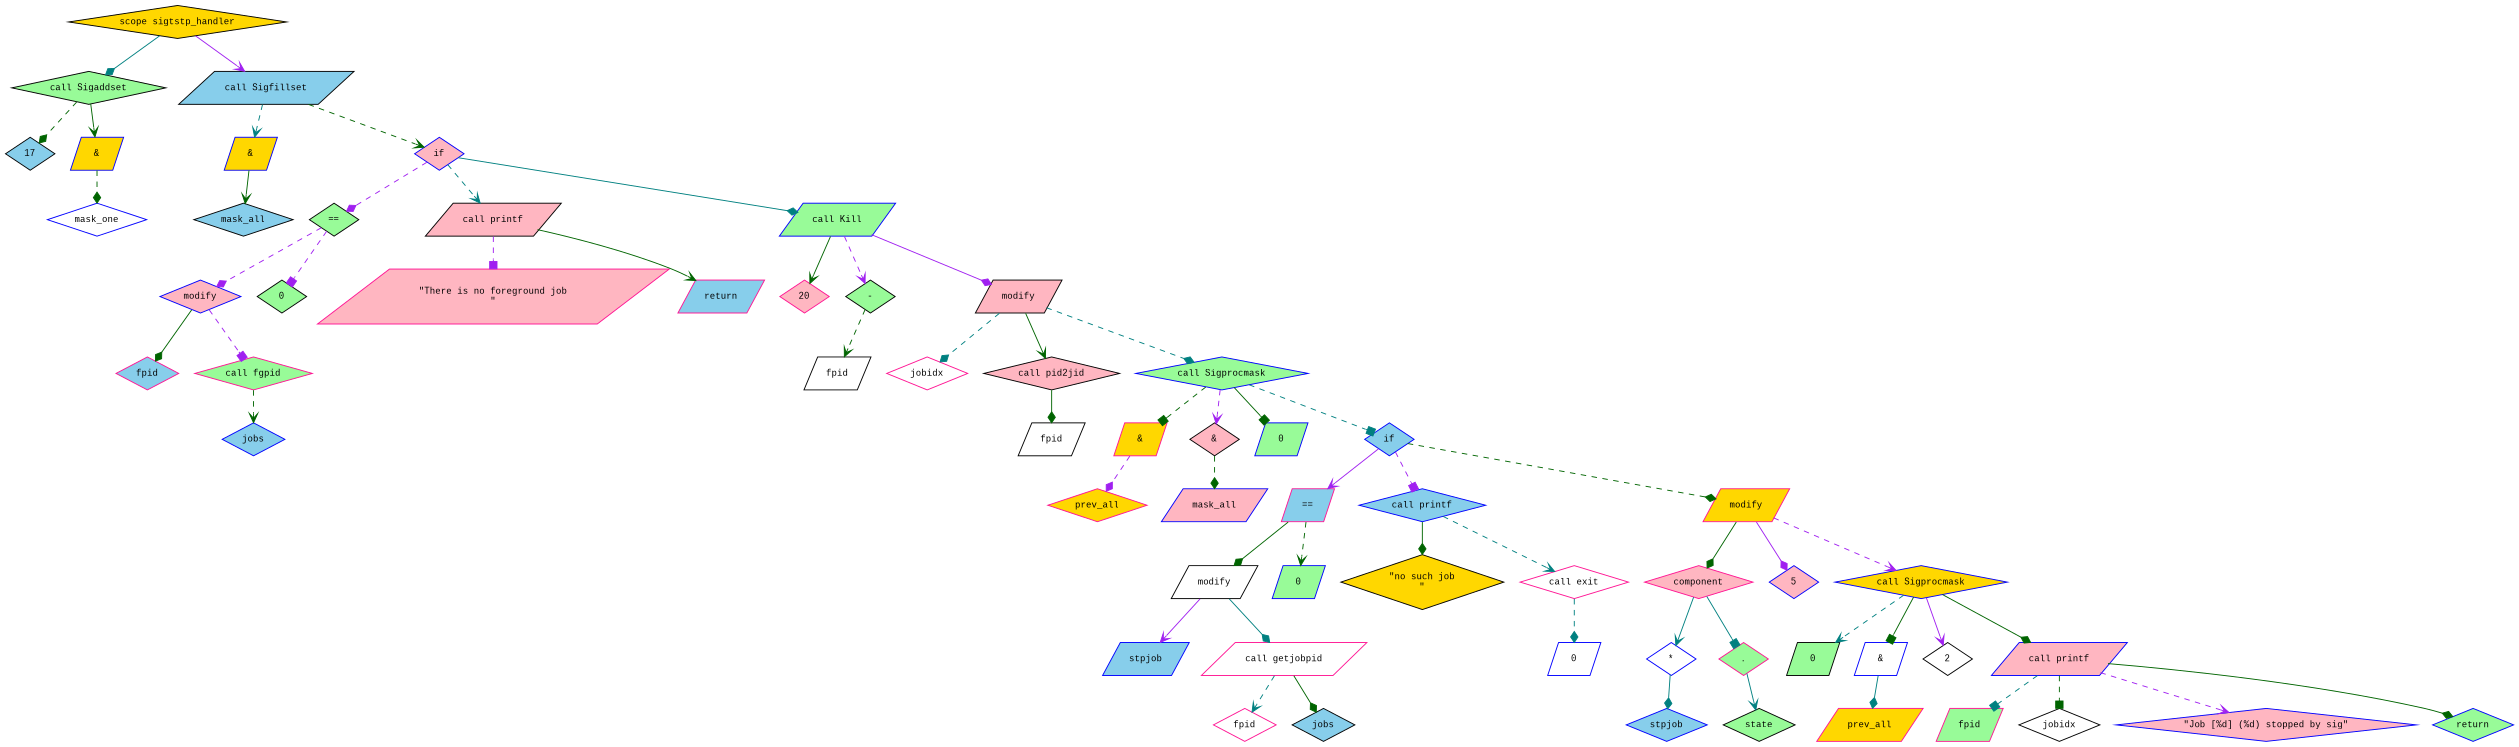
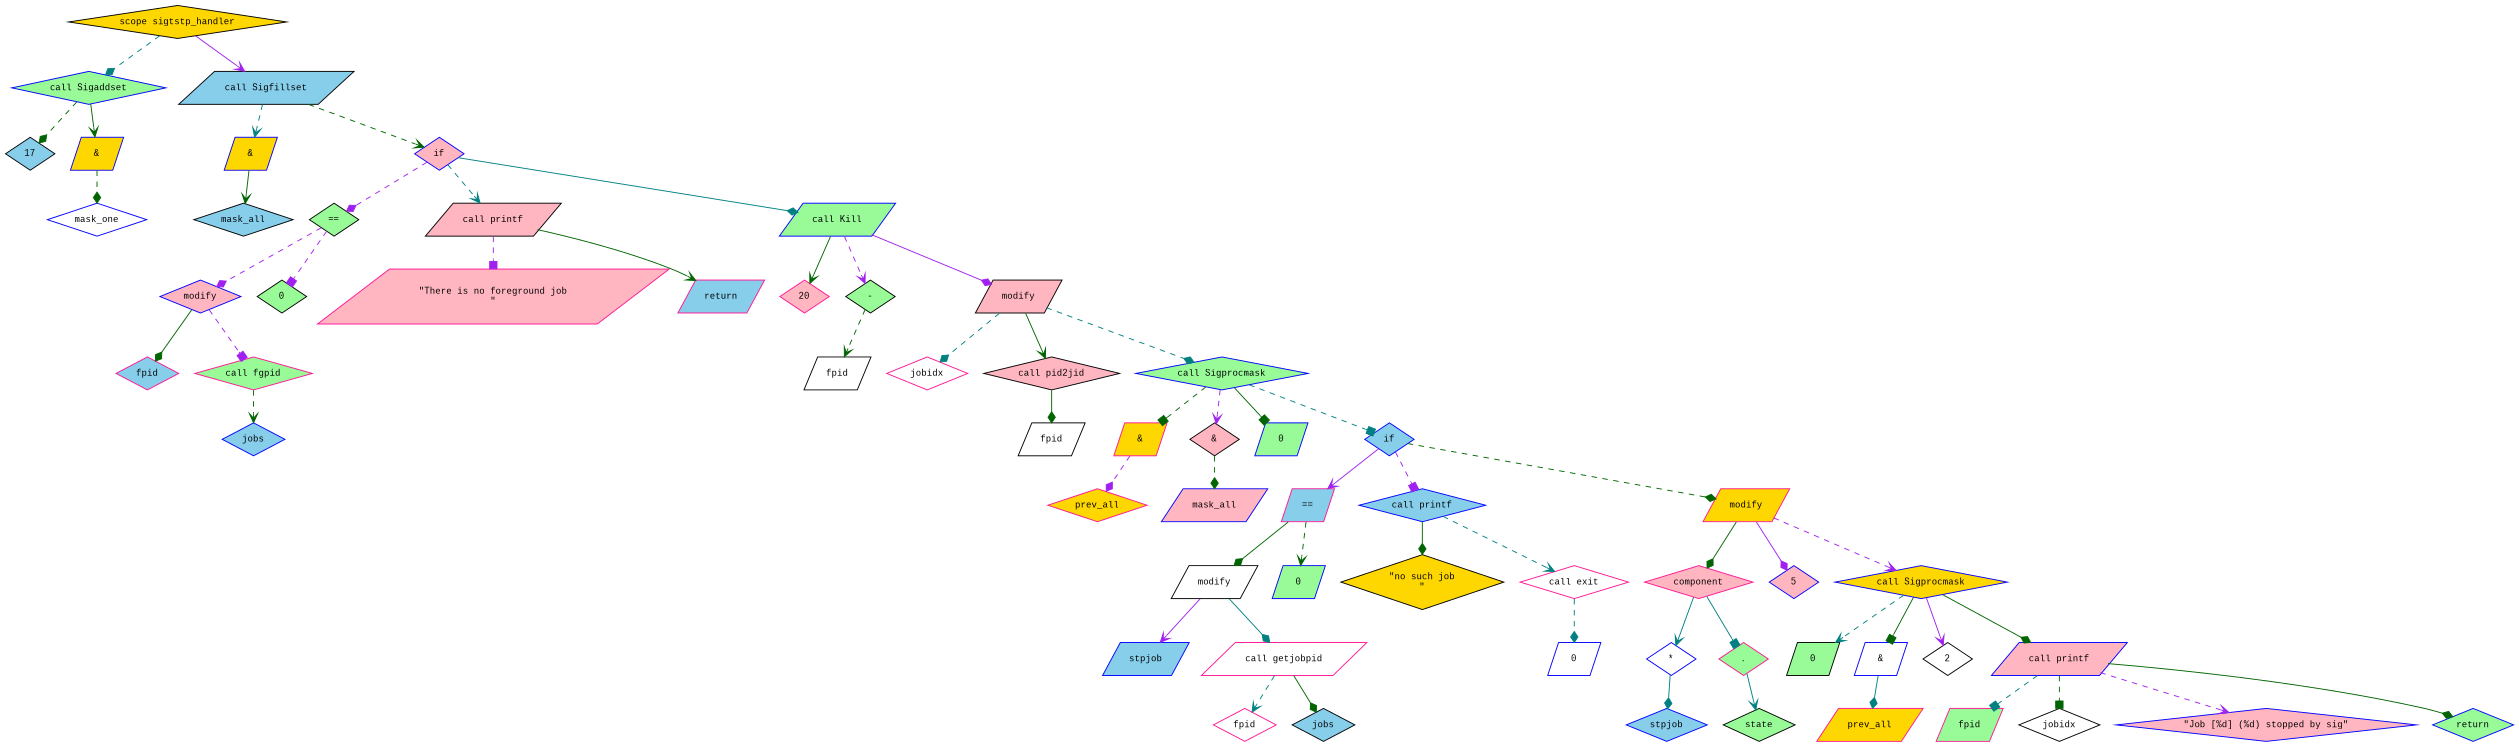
(137, 52) -> (137, 52)
(89, 88) -> (89, 88)
